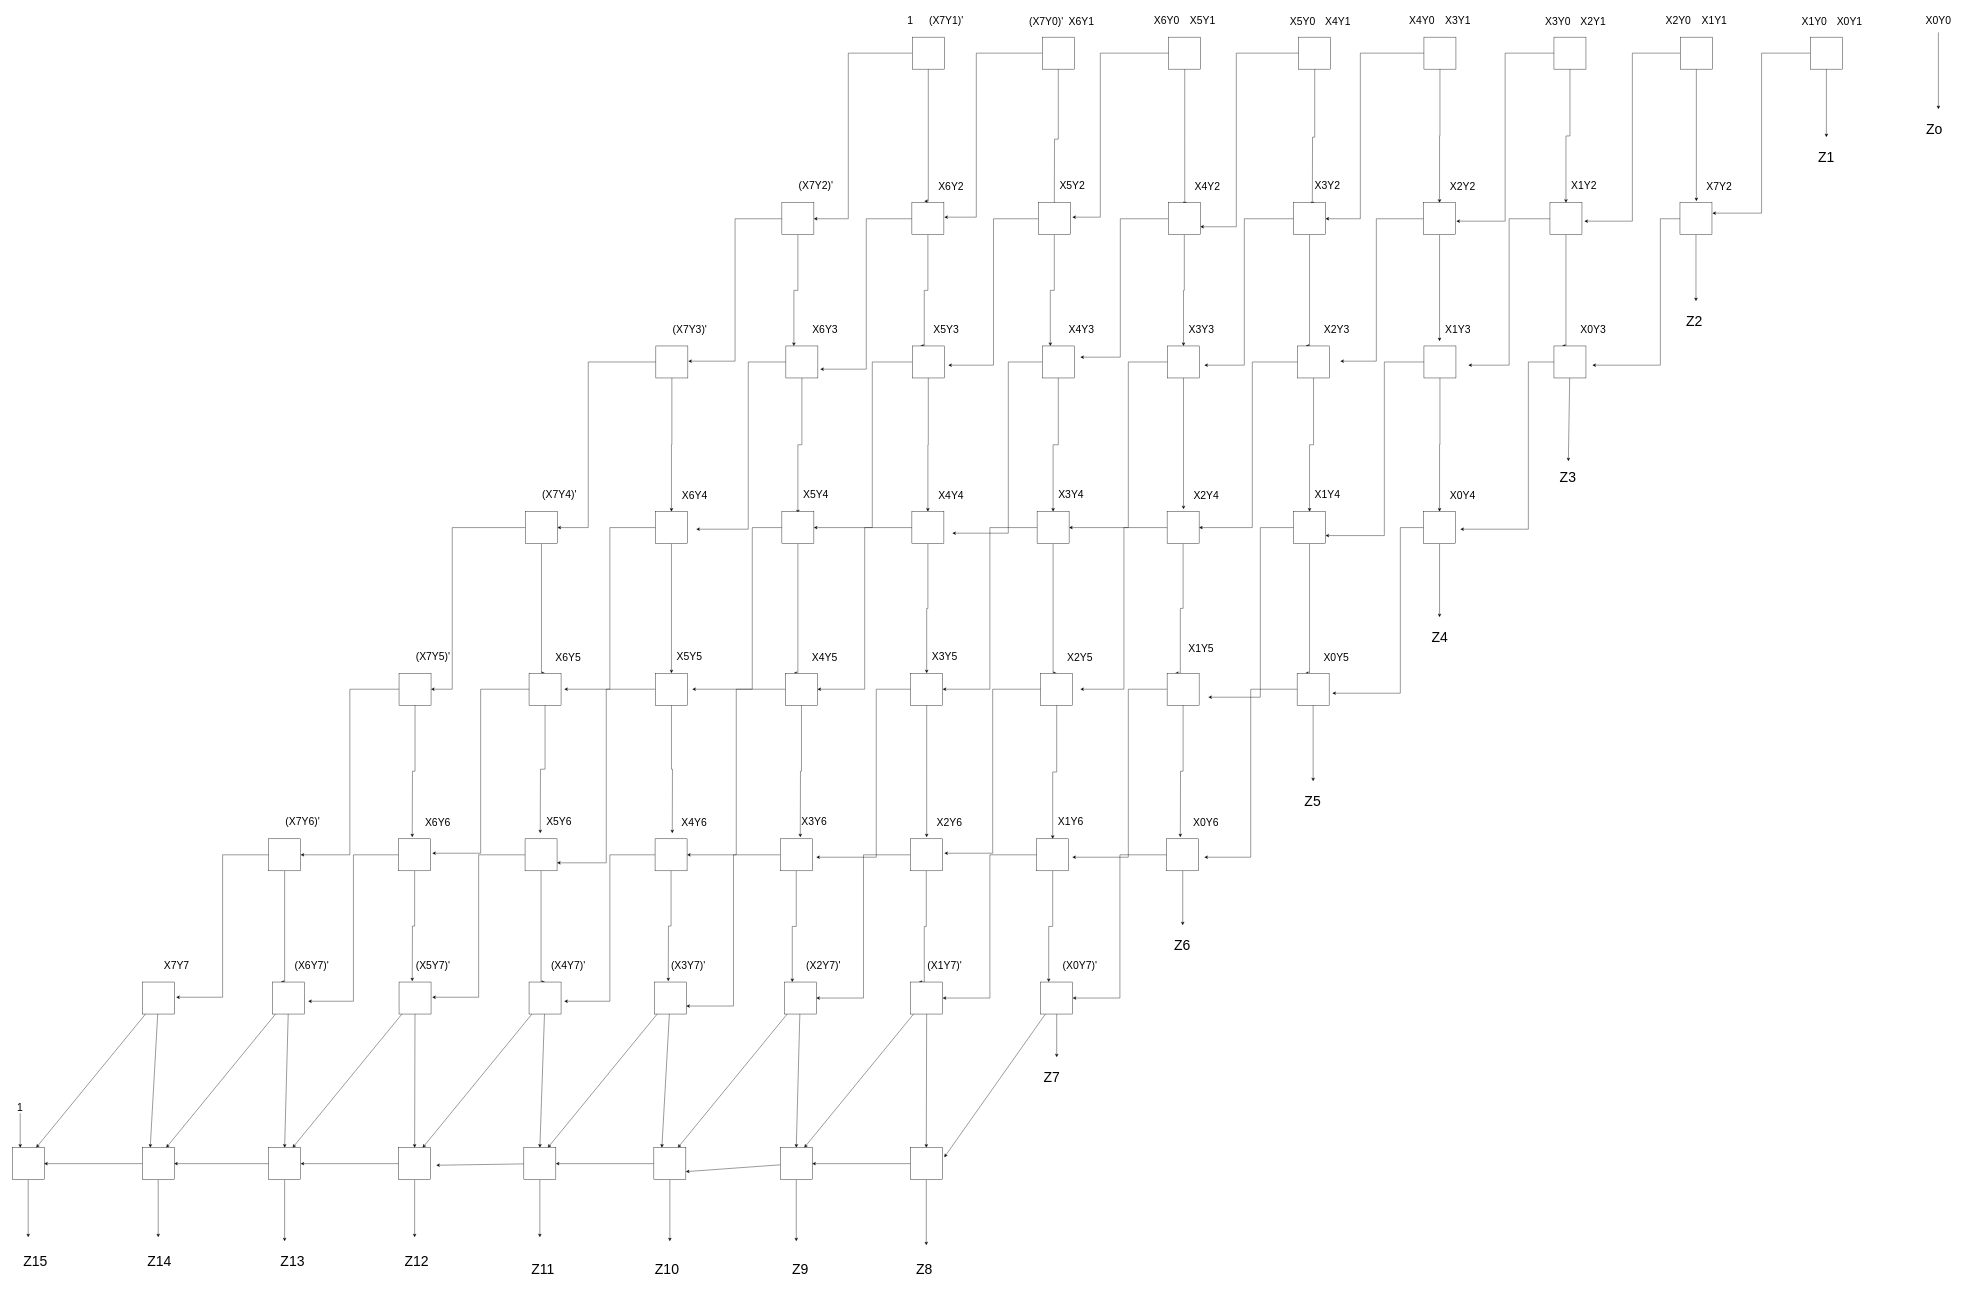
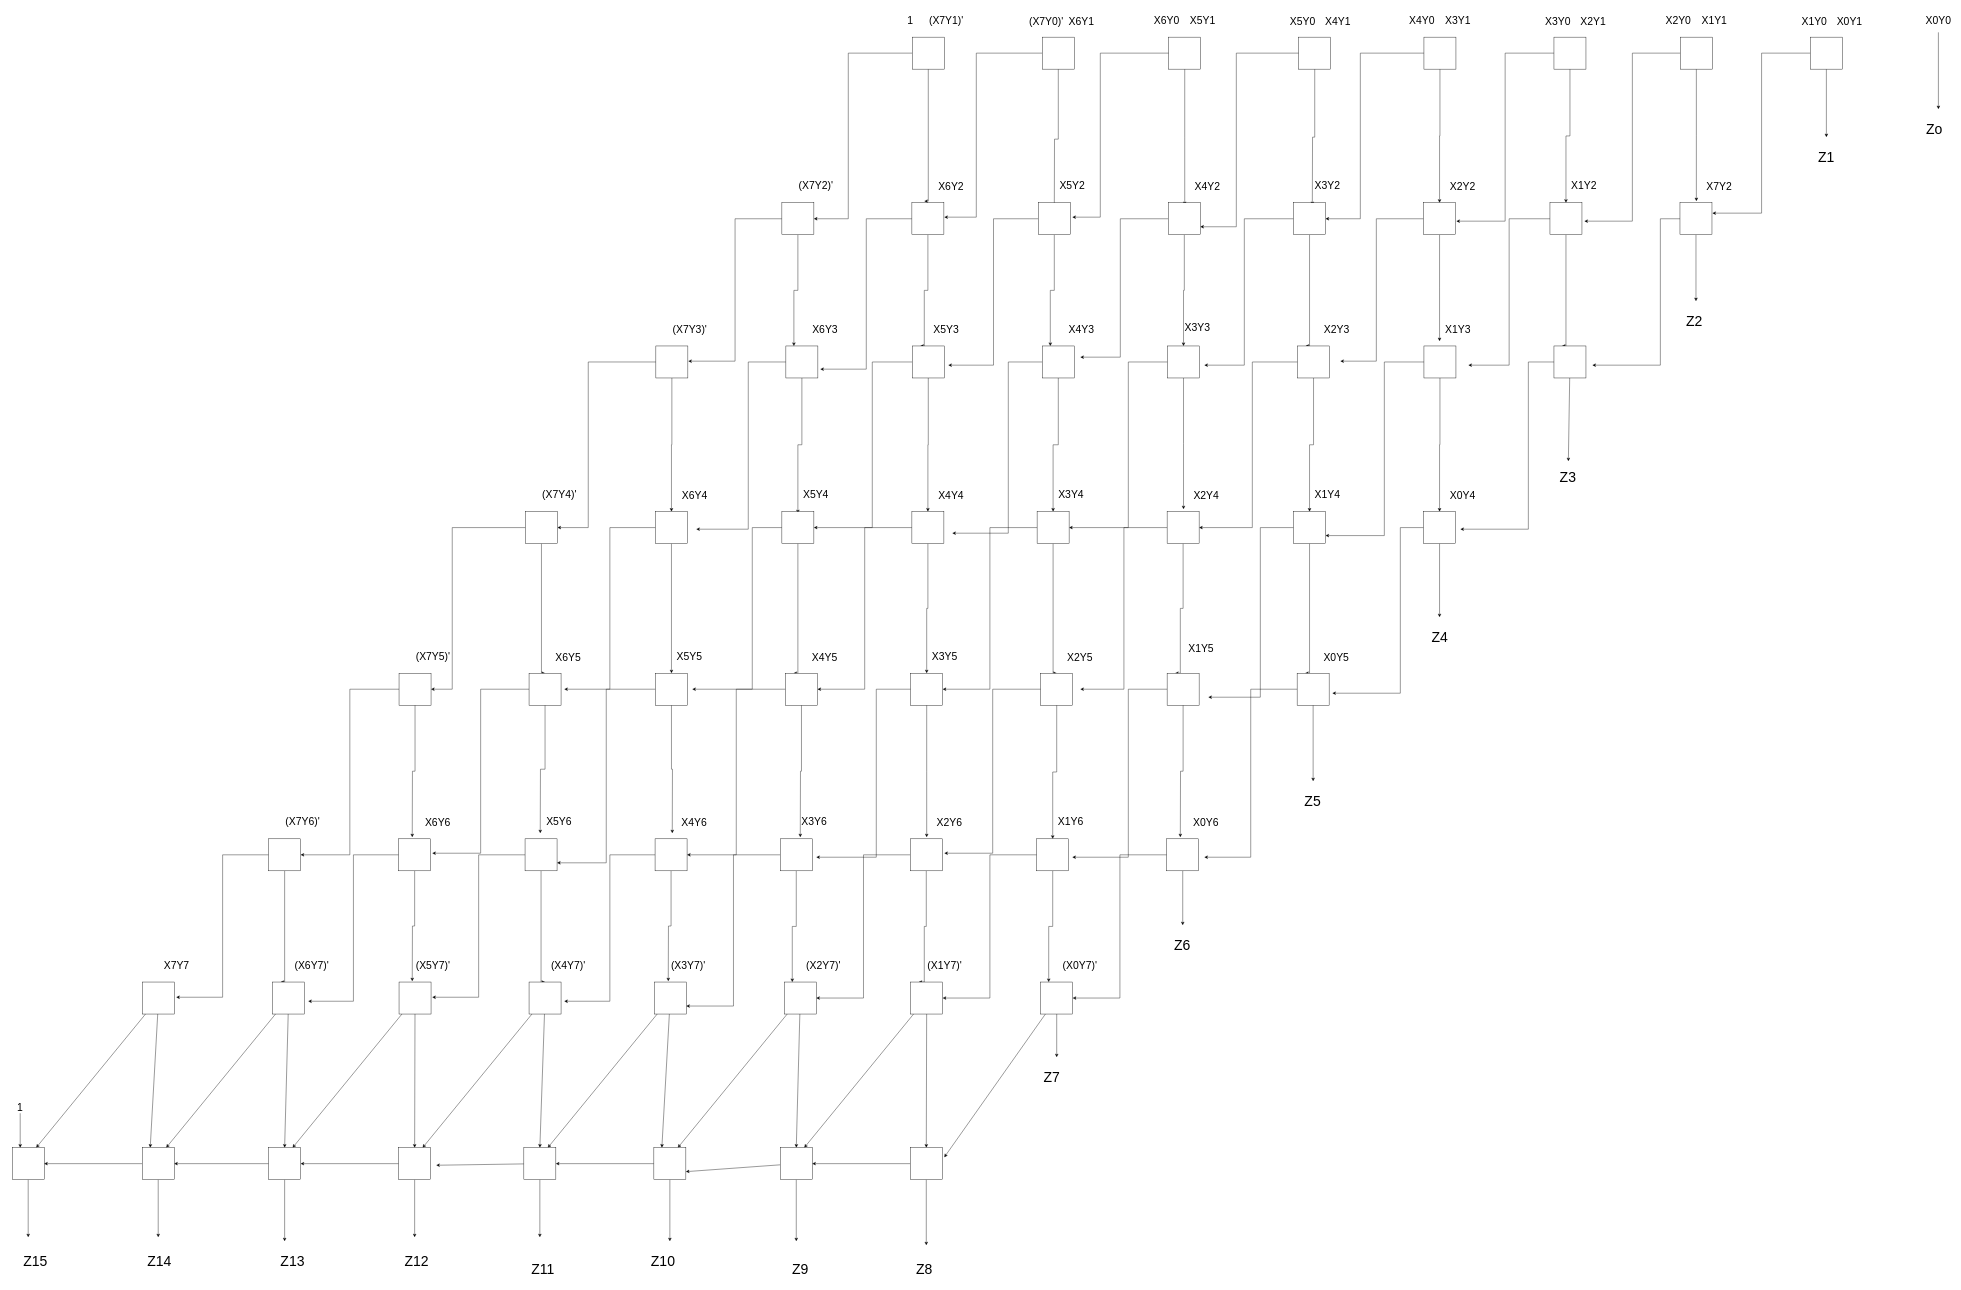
(1201, 329) -> (1197, 327)
(1593, 330) -> none
(667, 1269) -> (663, 1261)
